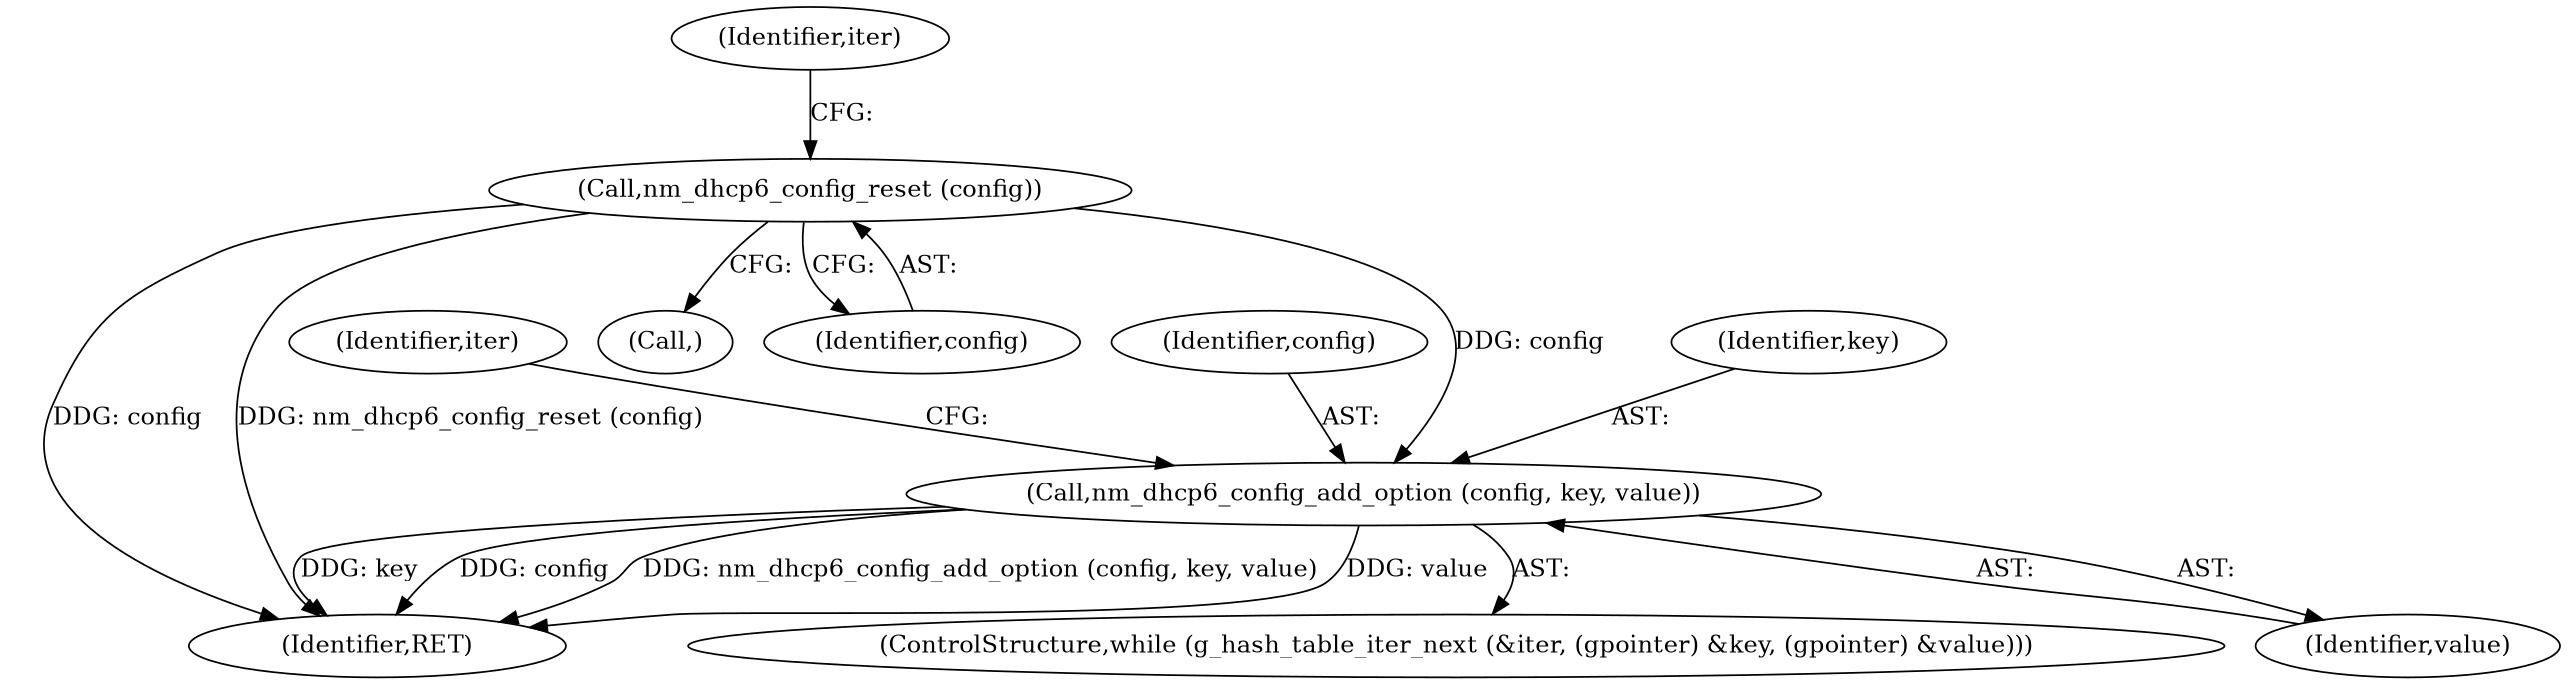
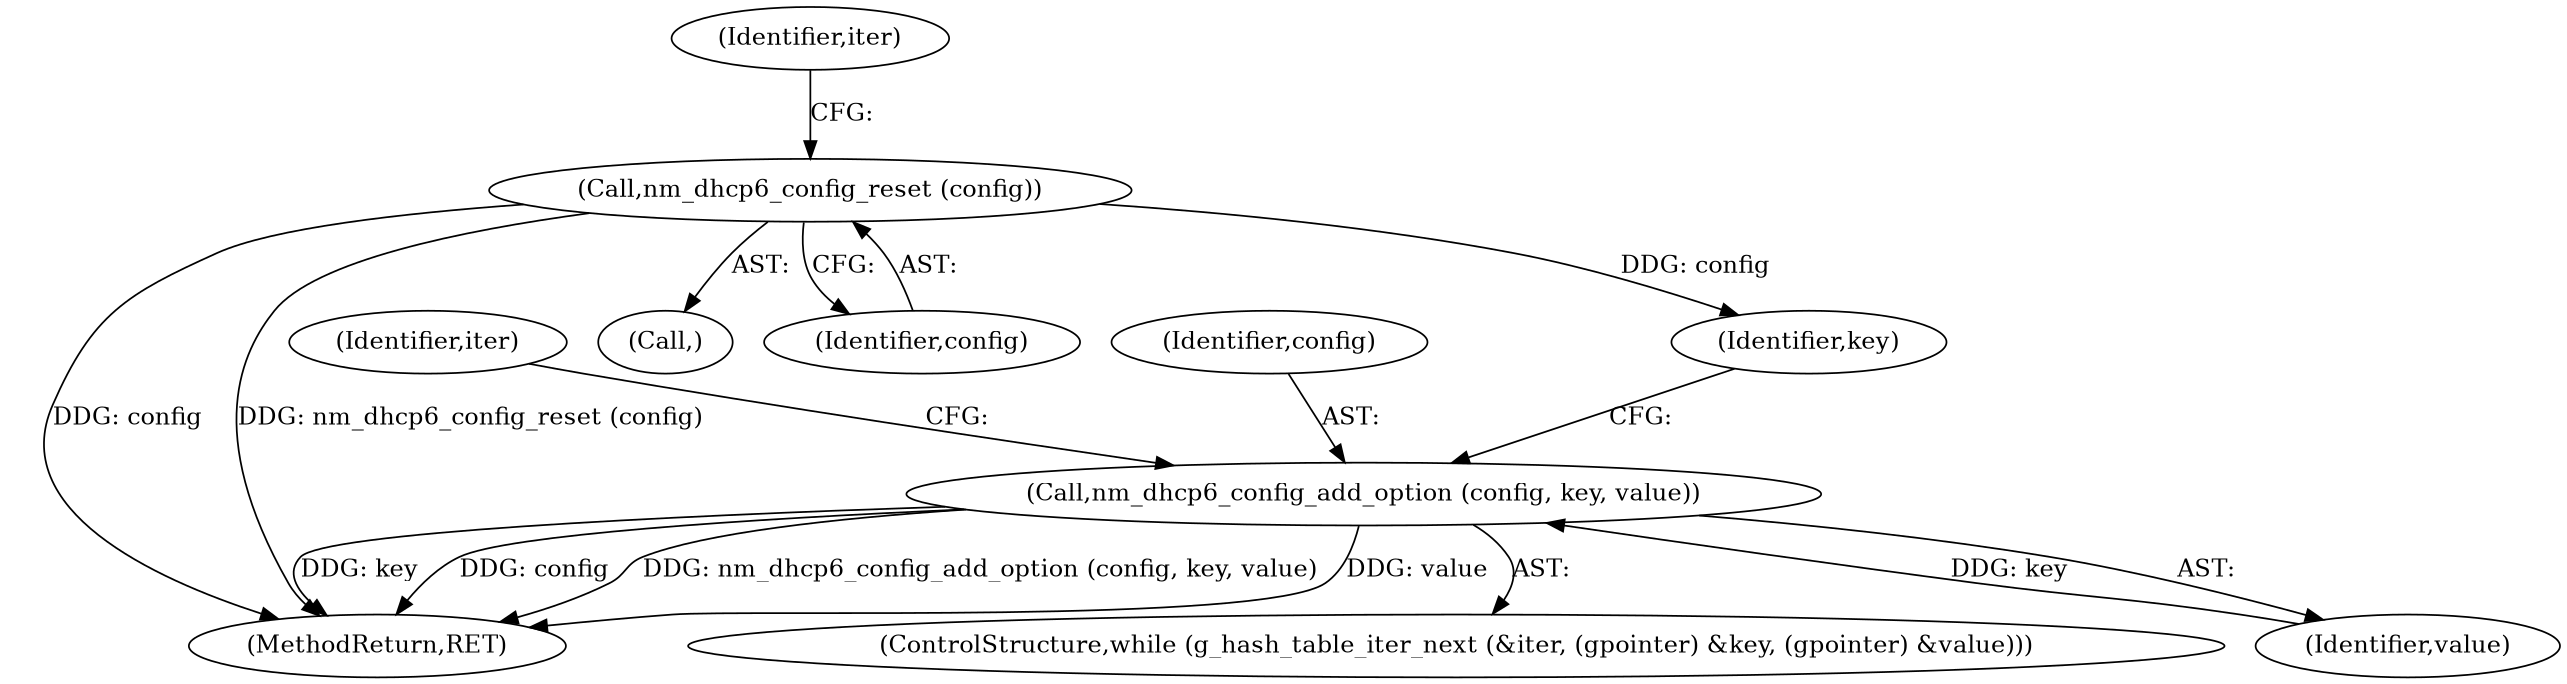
(1341, 256) -> (1414, 237)
(765, 266) -> (765, 266)
(1645, 418) -> (1645, 418)
(2010, 570) -> (2010, 570)
(377, 646) -> (377, 646)
